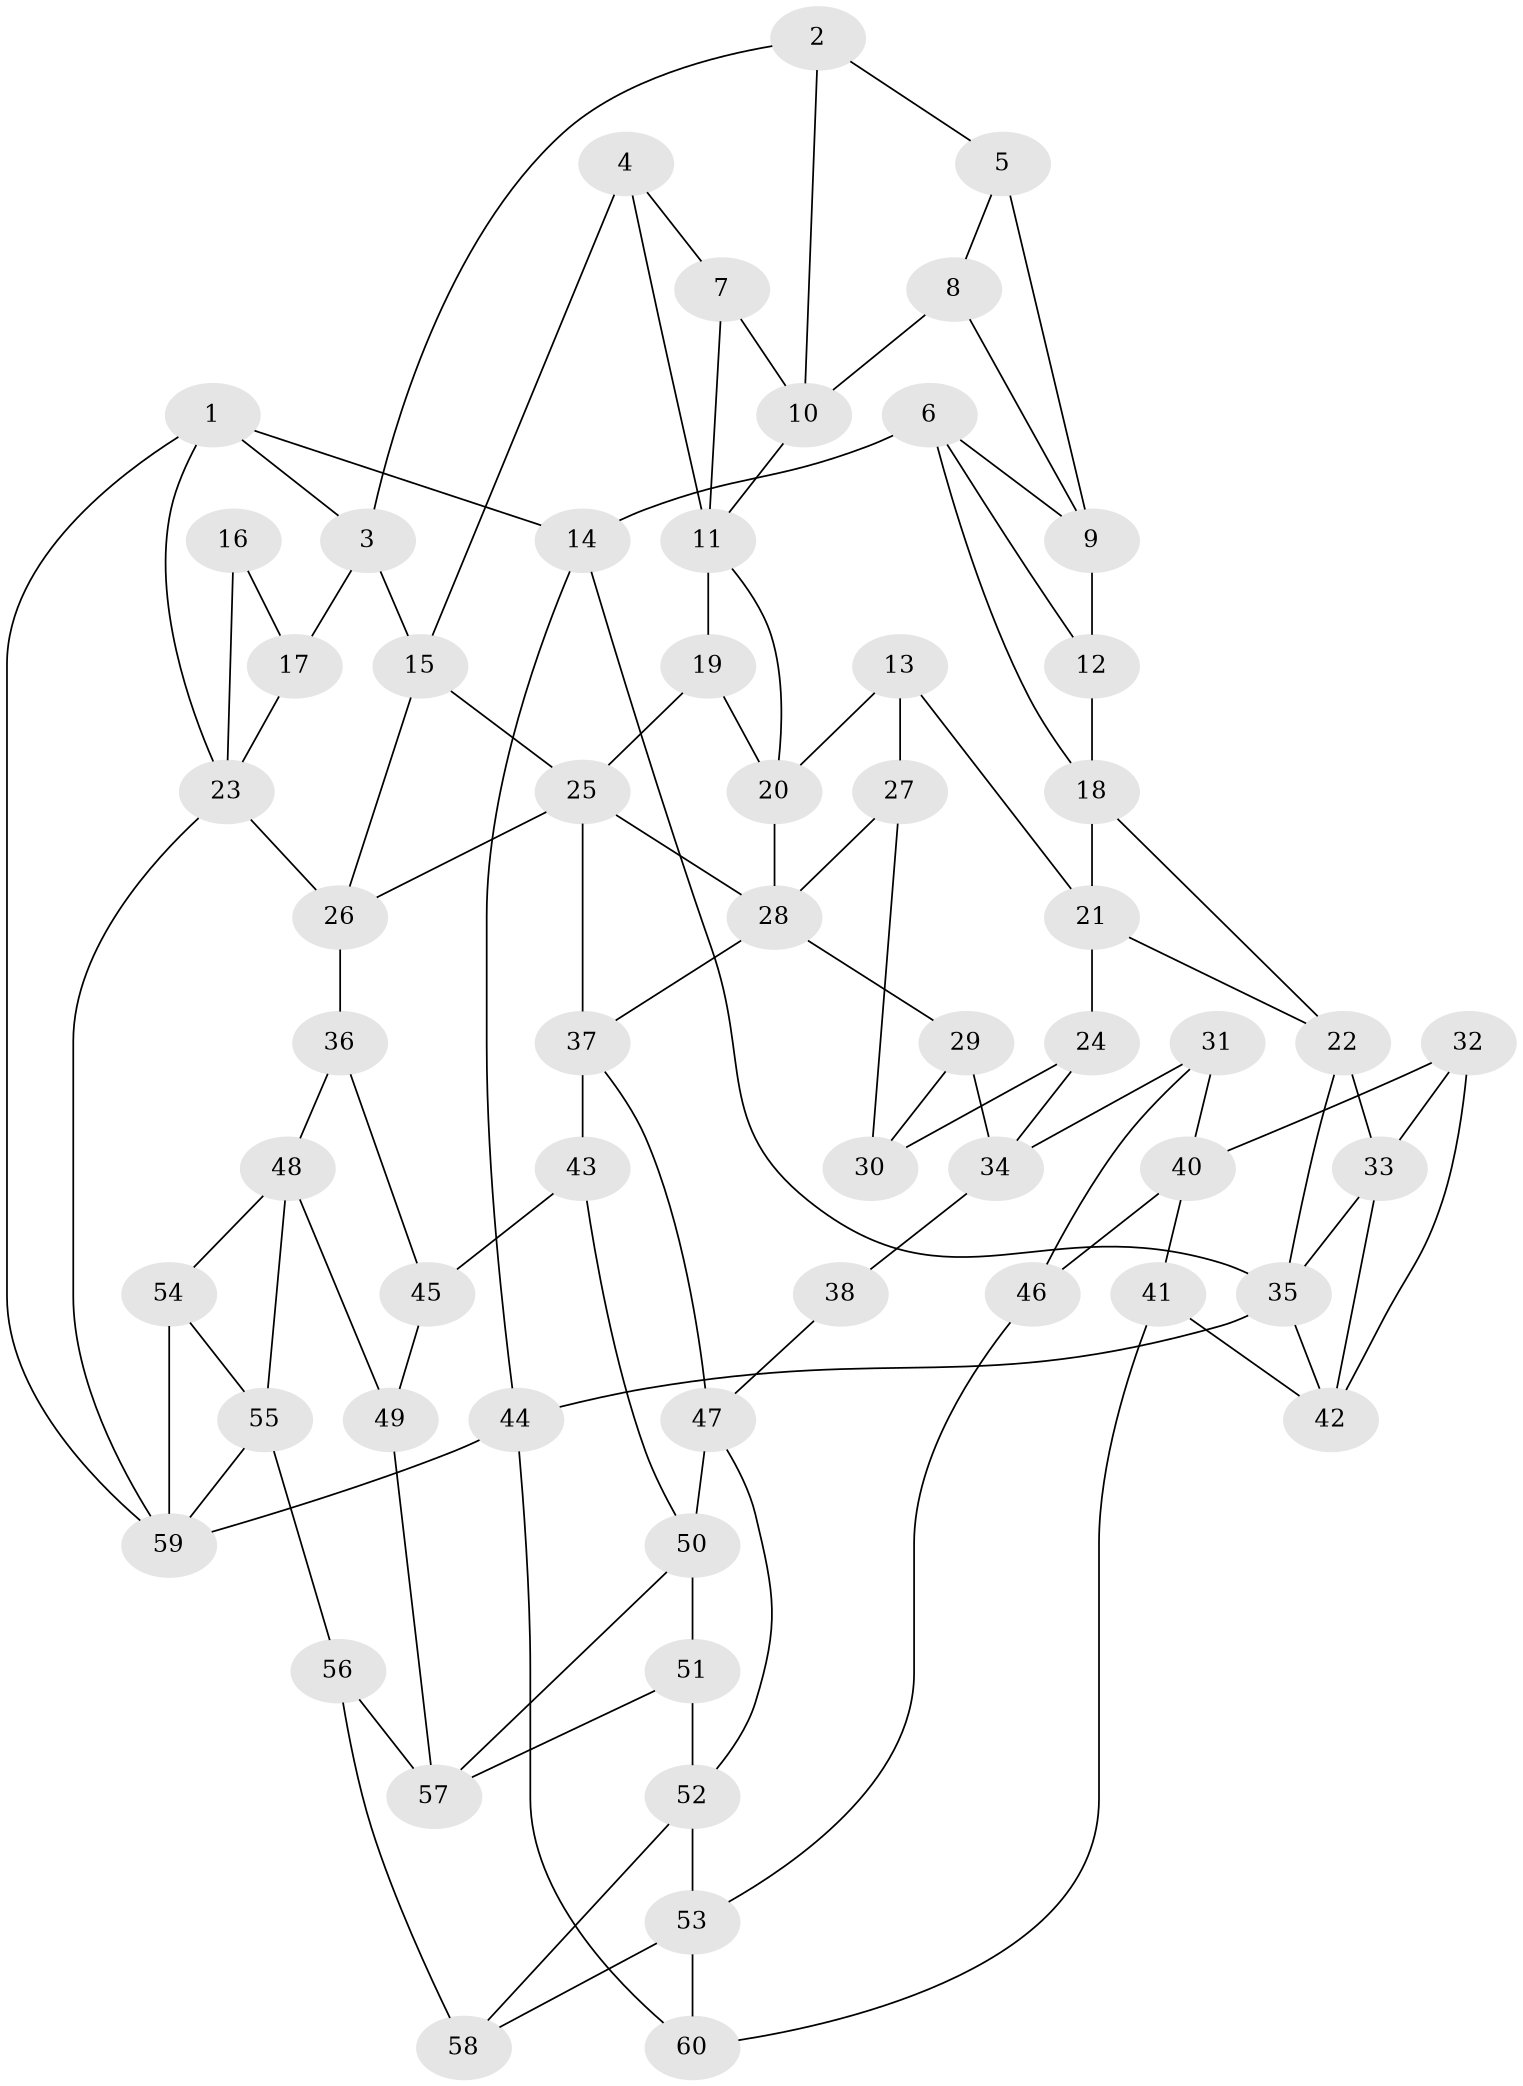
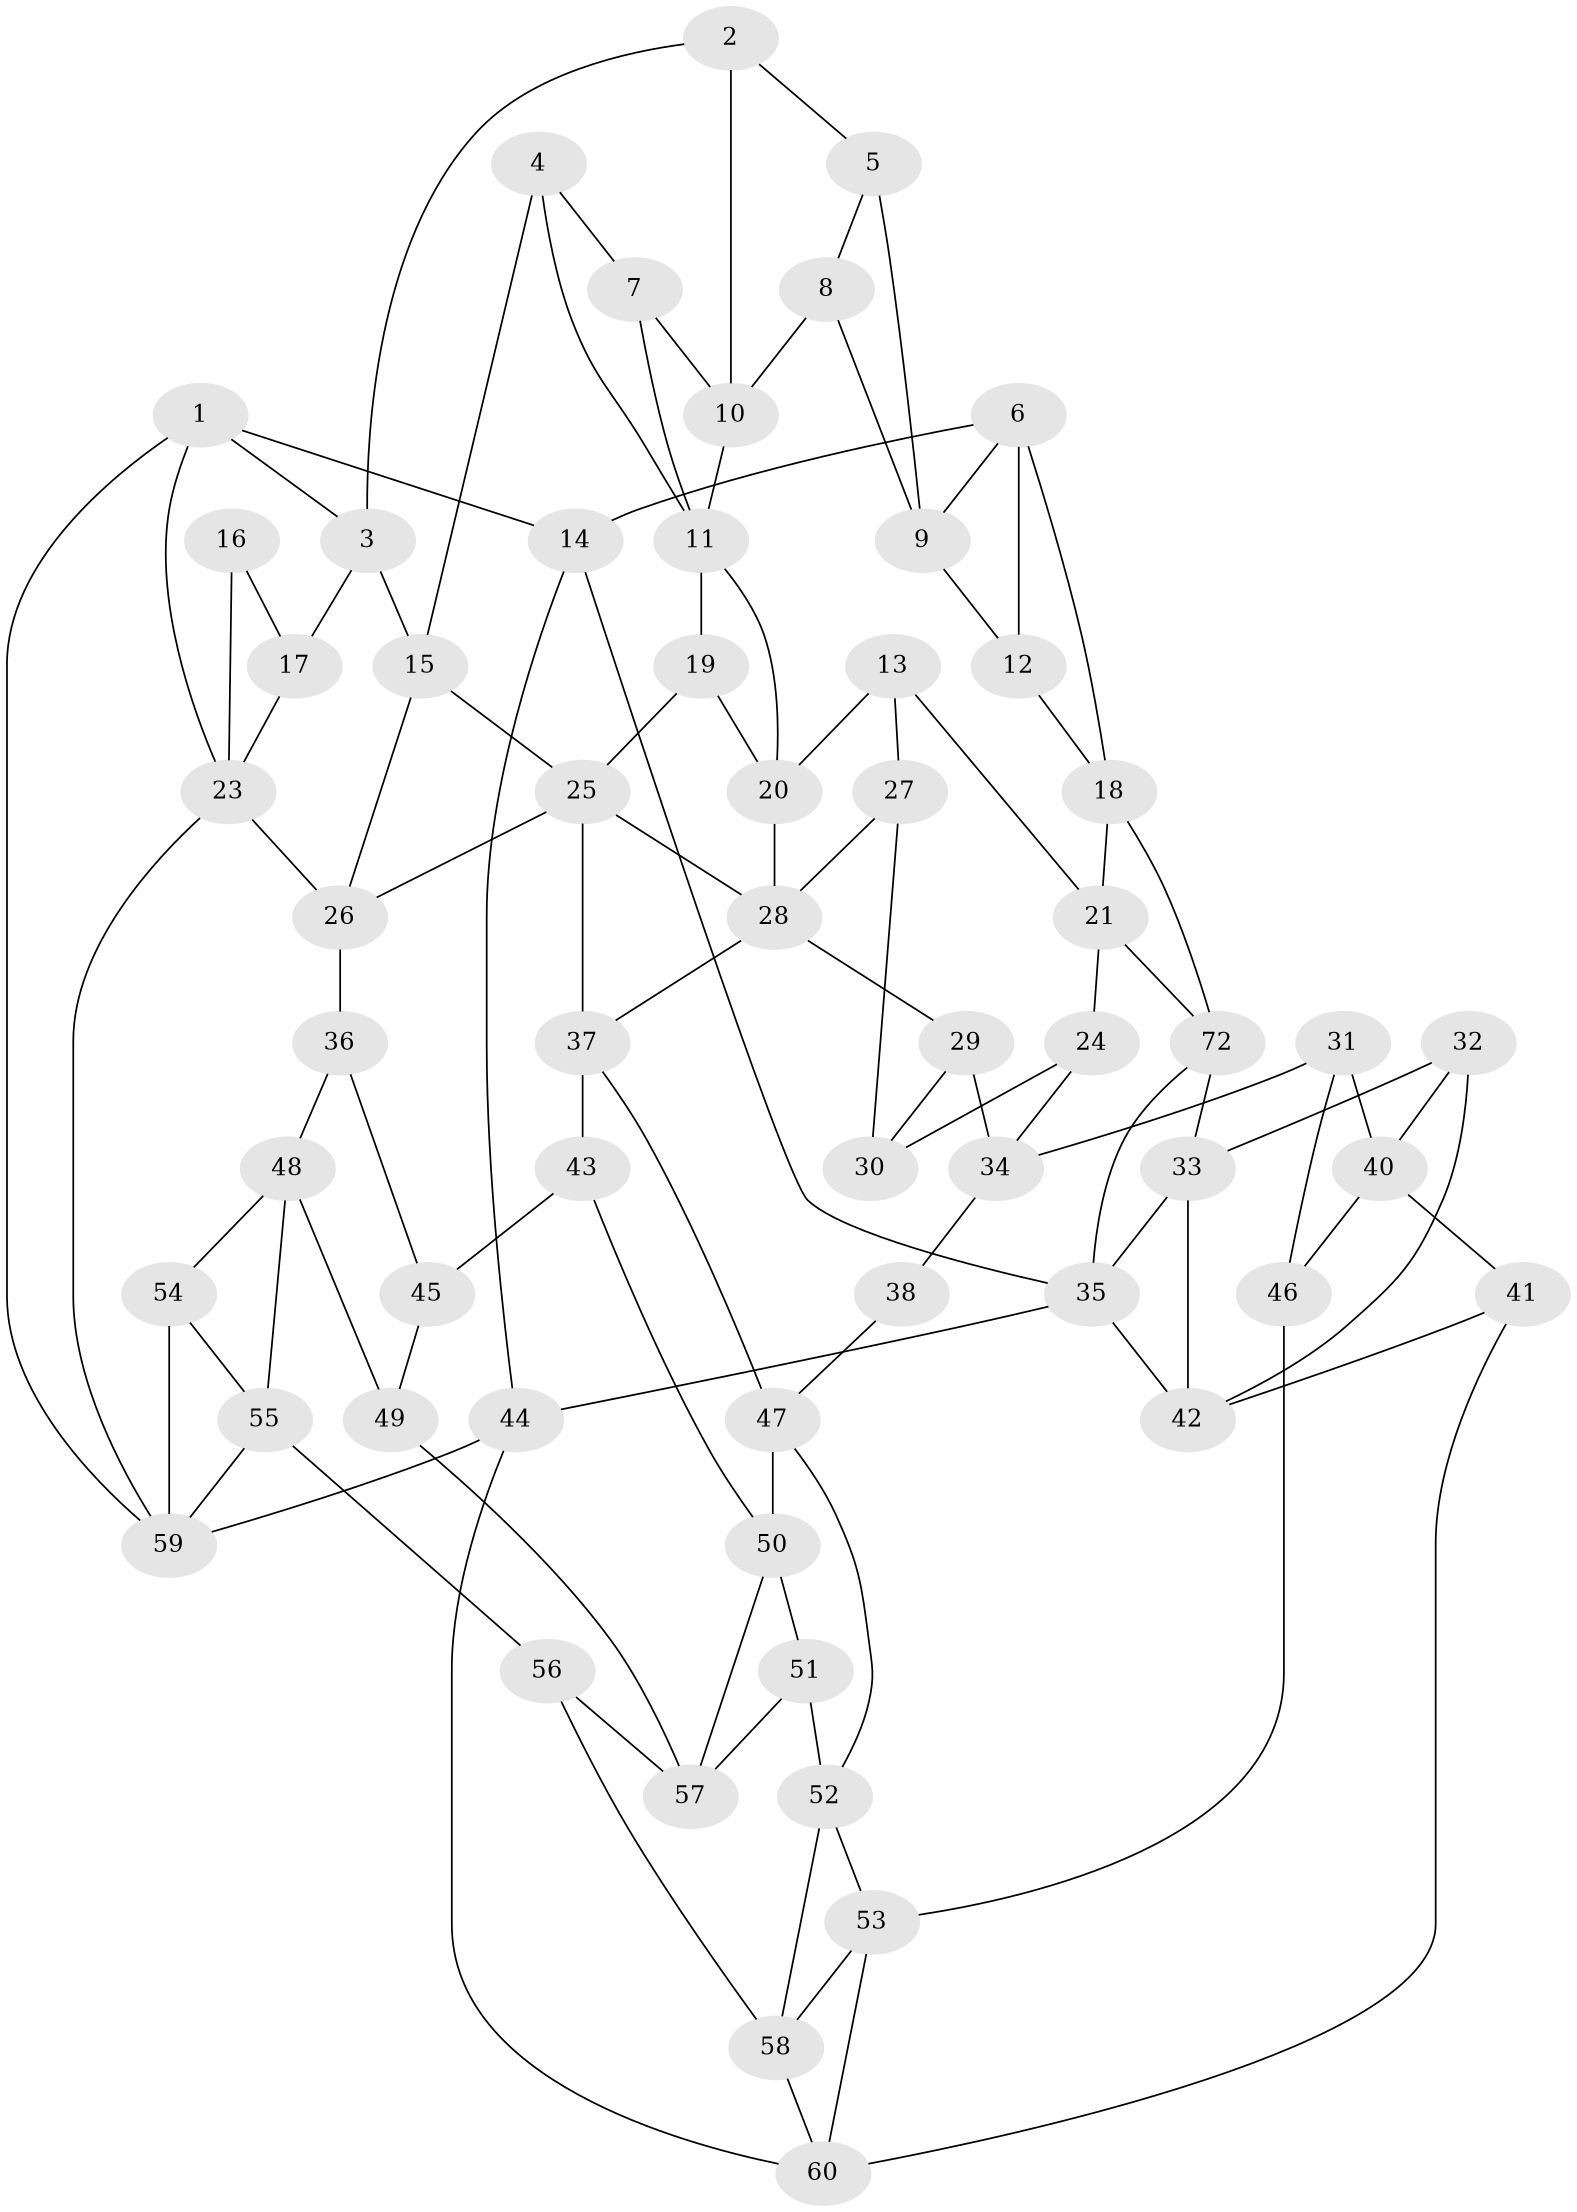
(1343, 1043) -> (1218, 1043)
none -> (800, 2110)
